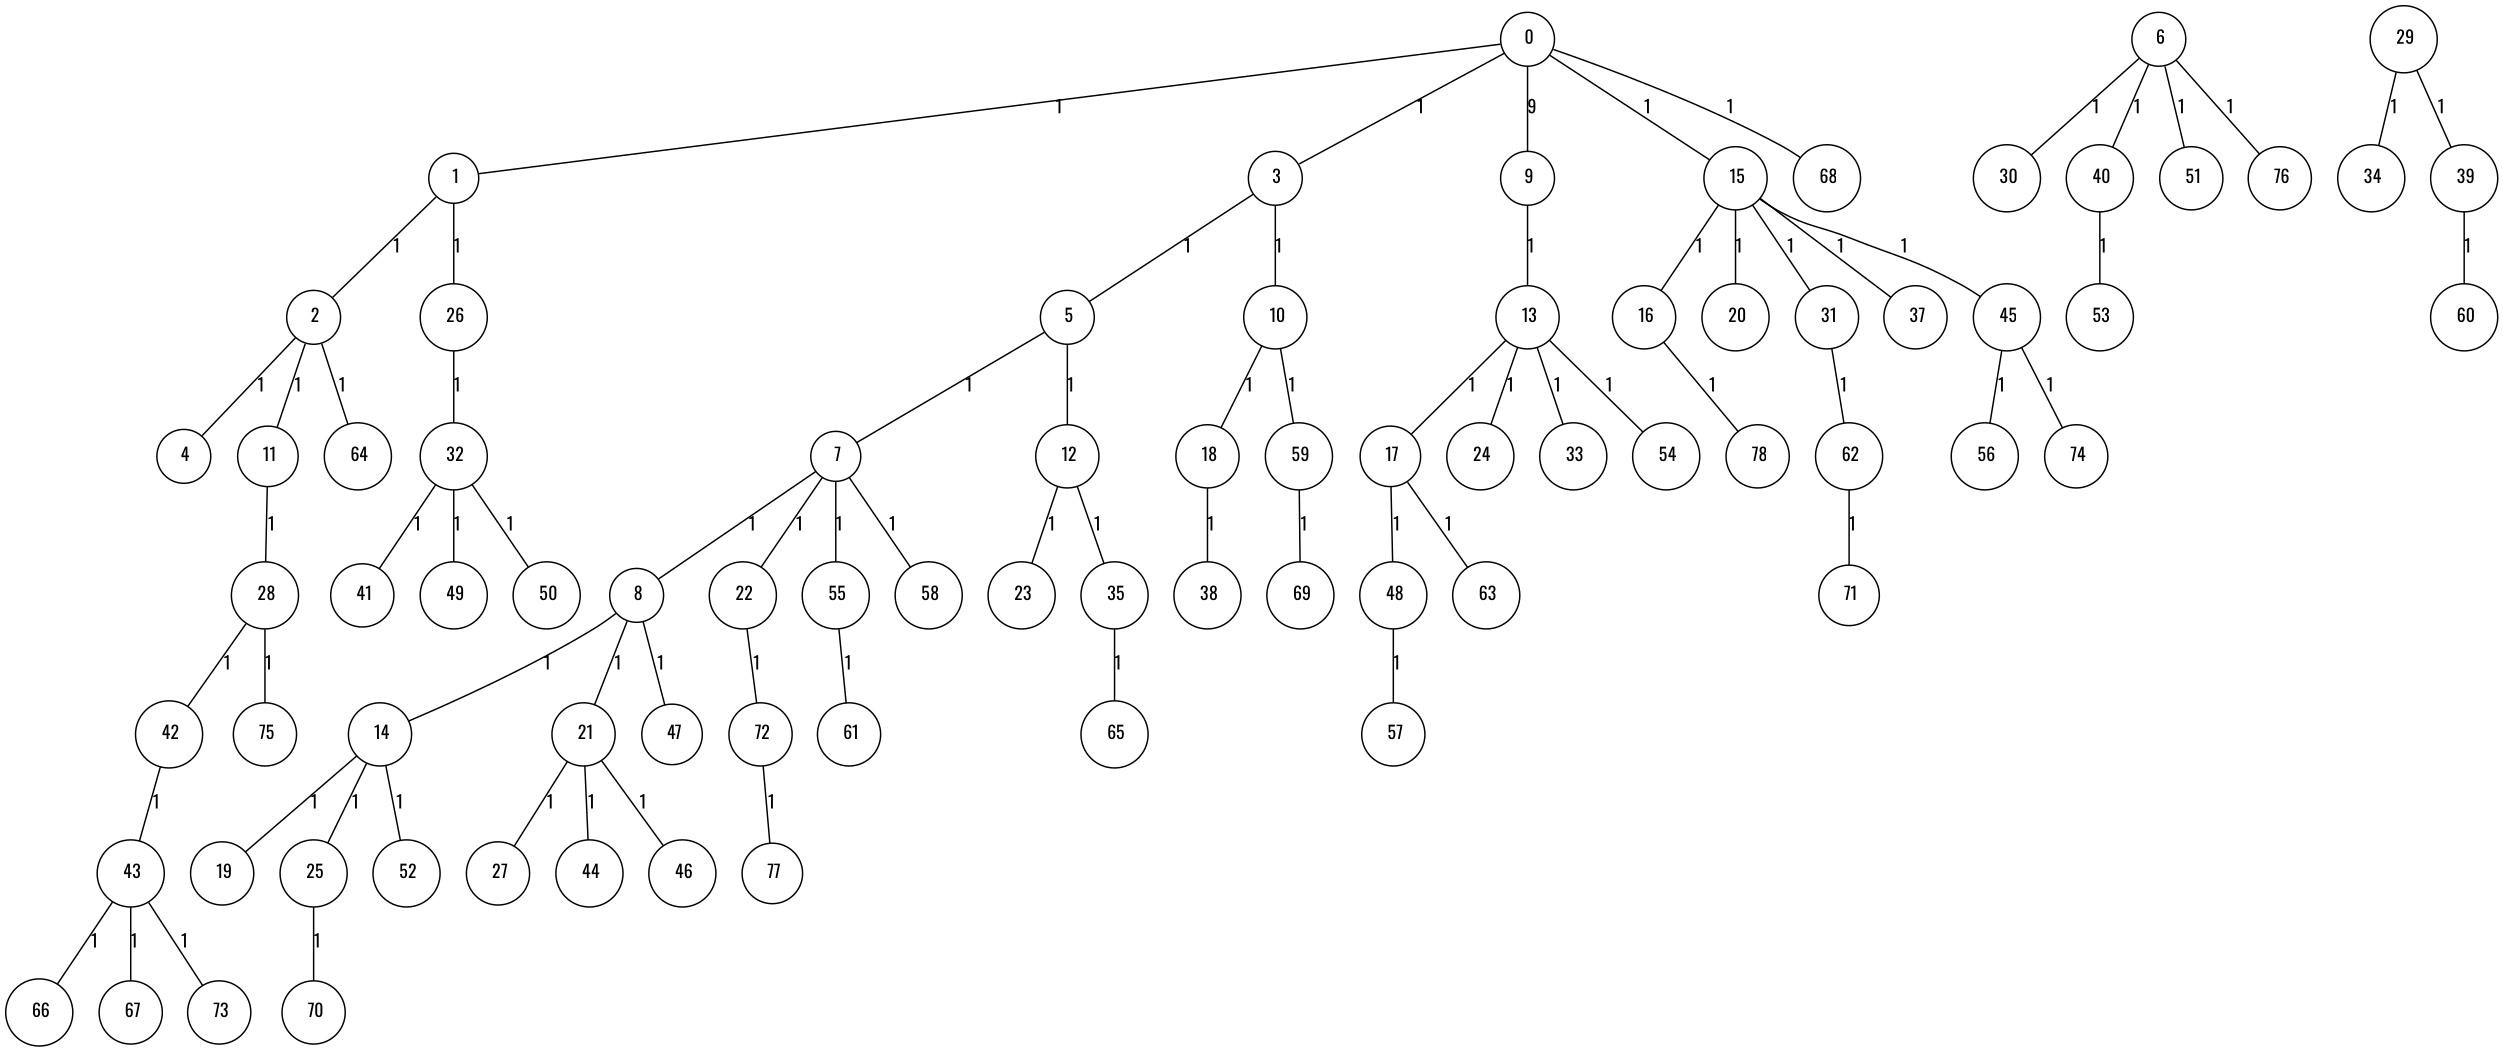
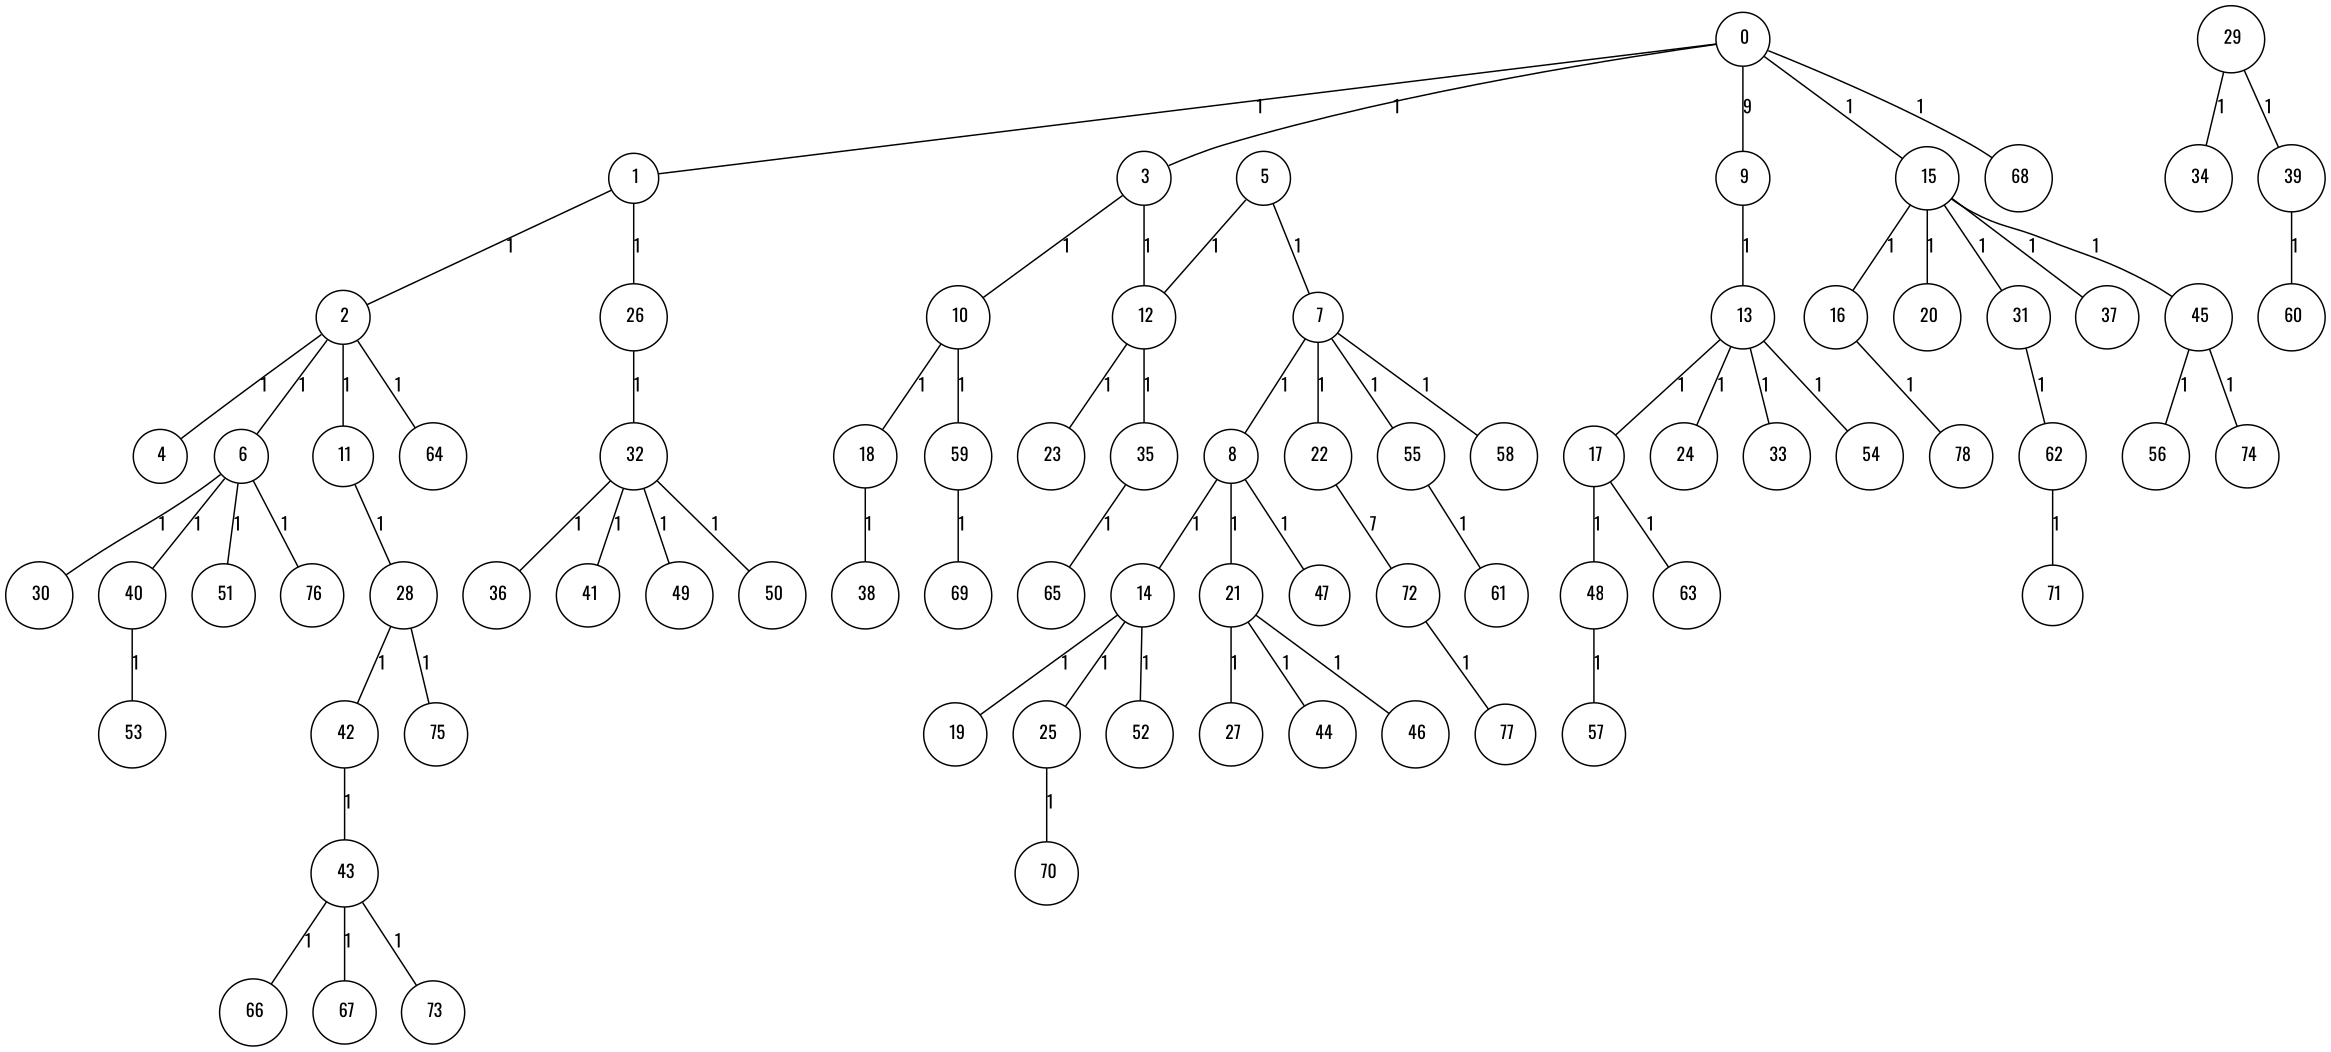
(1171, 248) -> (1144, 246)
none -> (292, 387)
none -> (497, 595)
(757, 665) -> (1373, 526)
